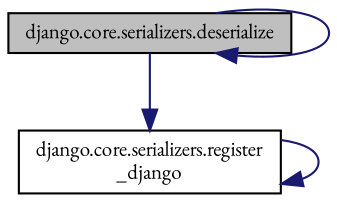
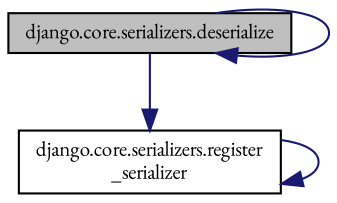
(150, 162) -> (150, 162)
